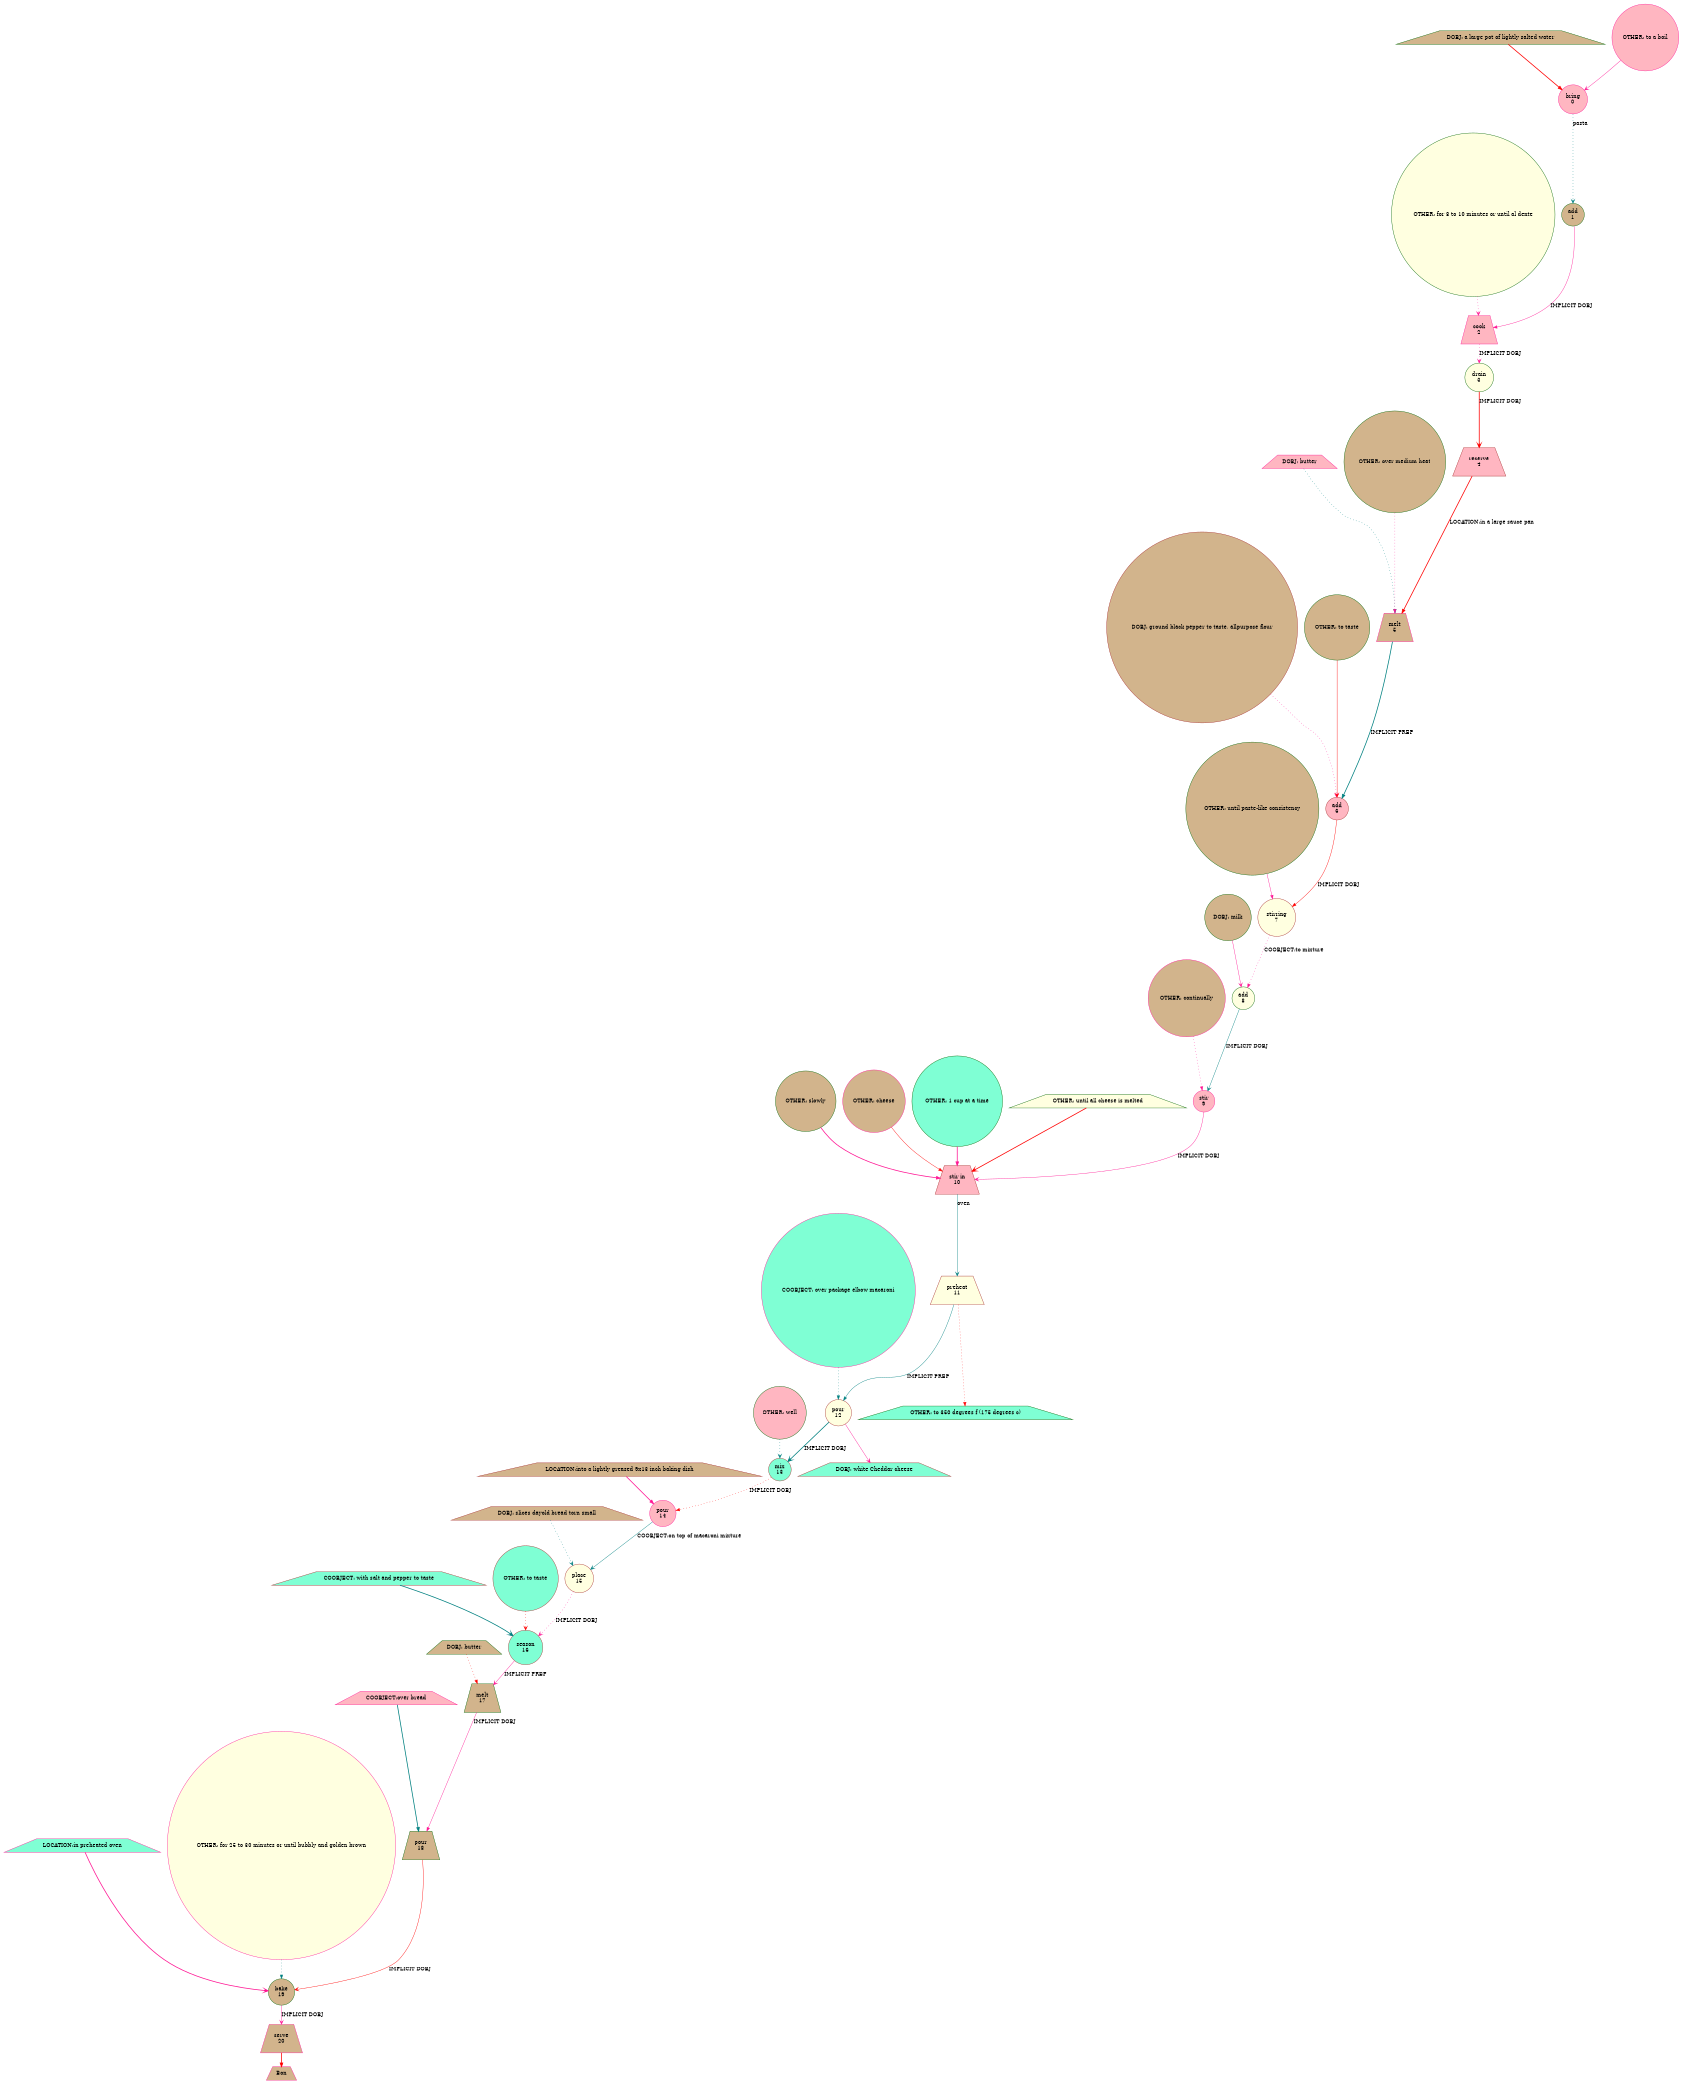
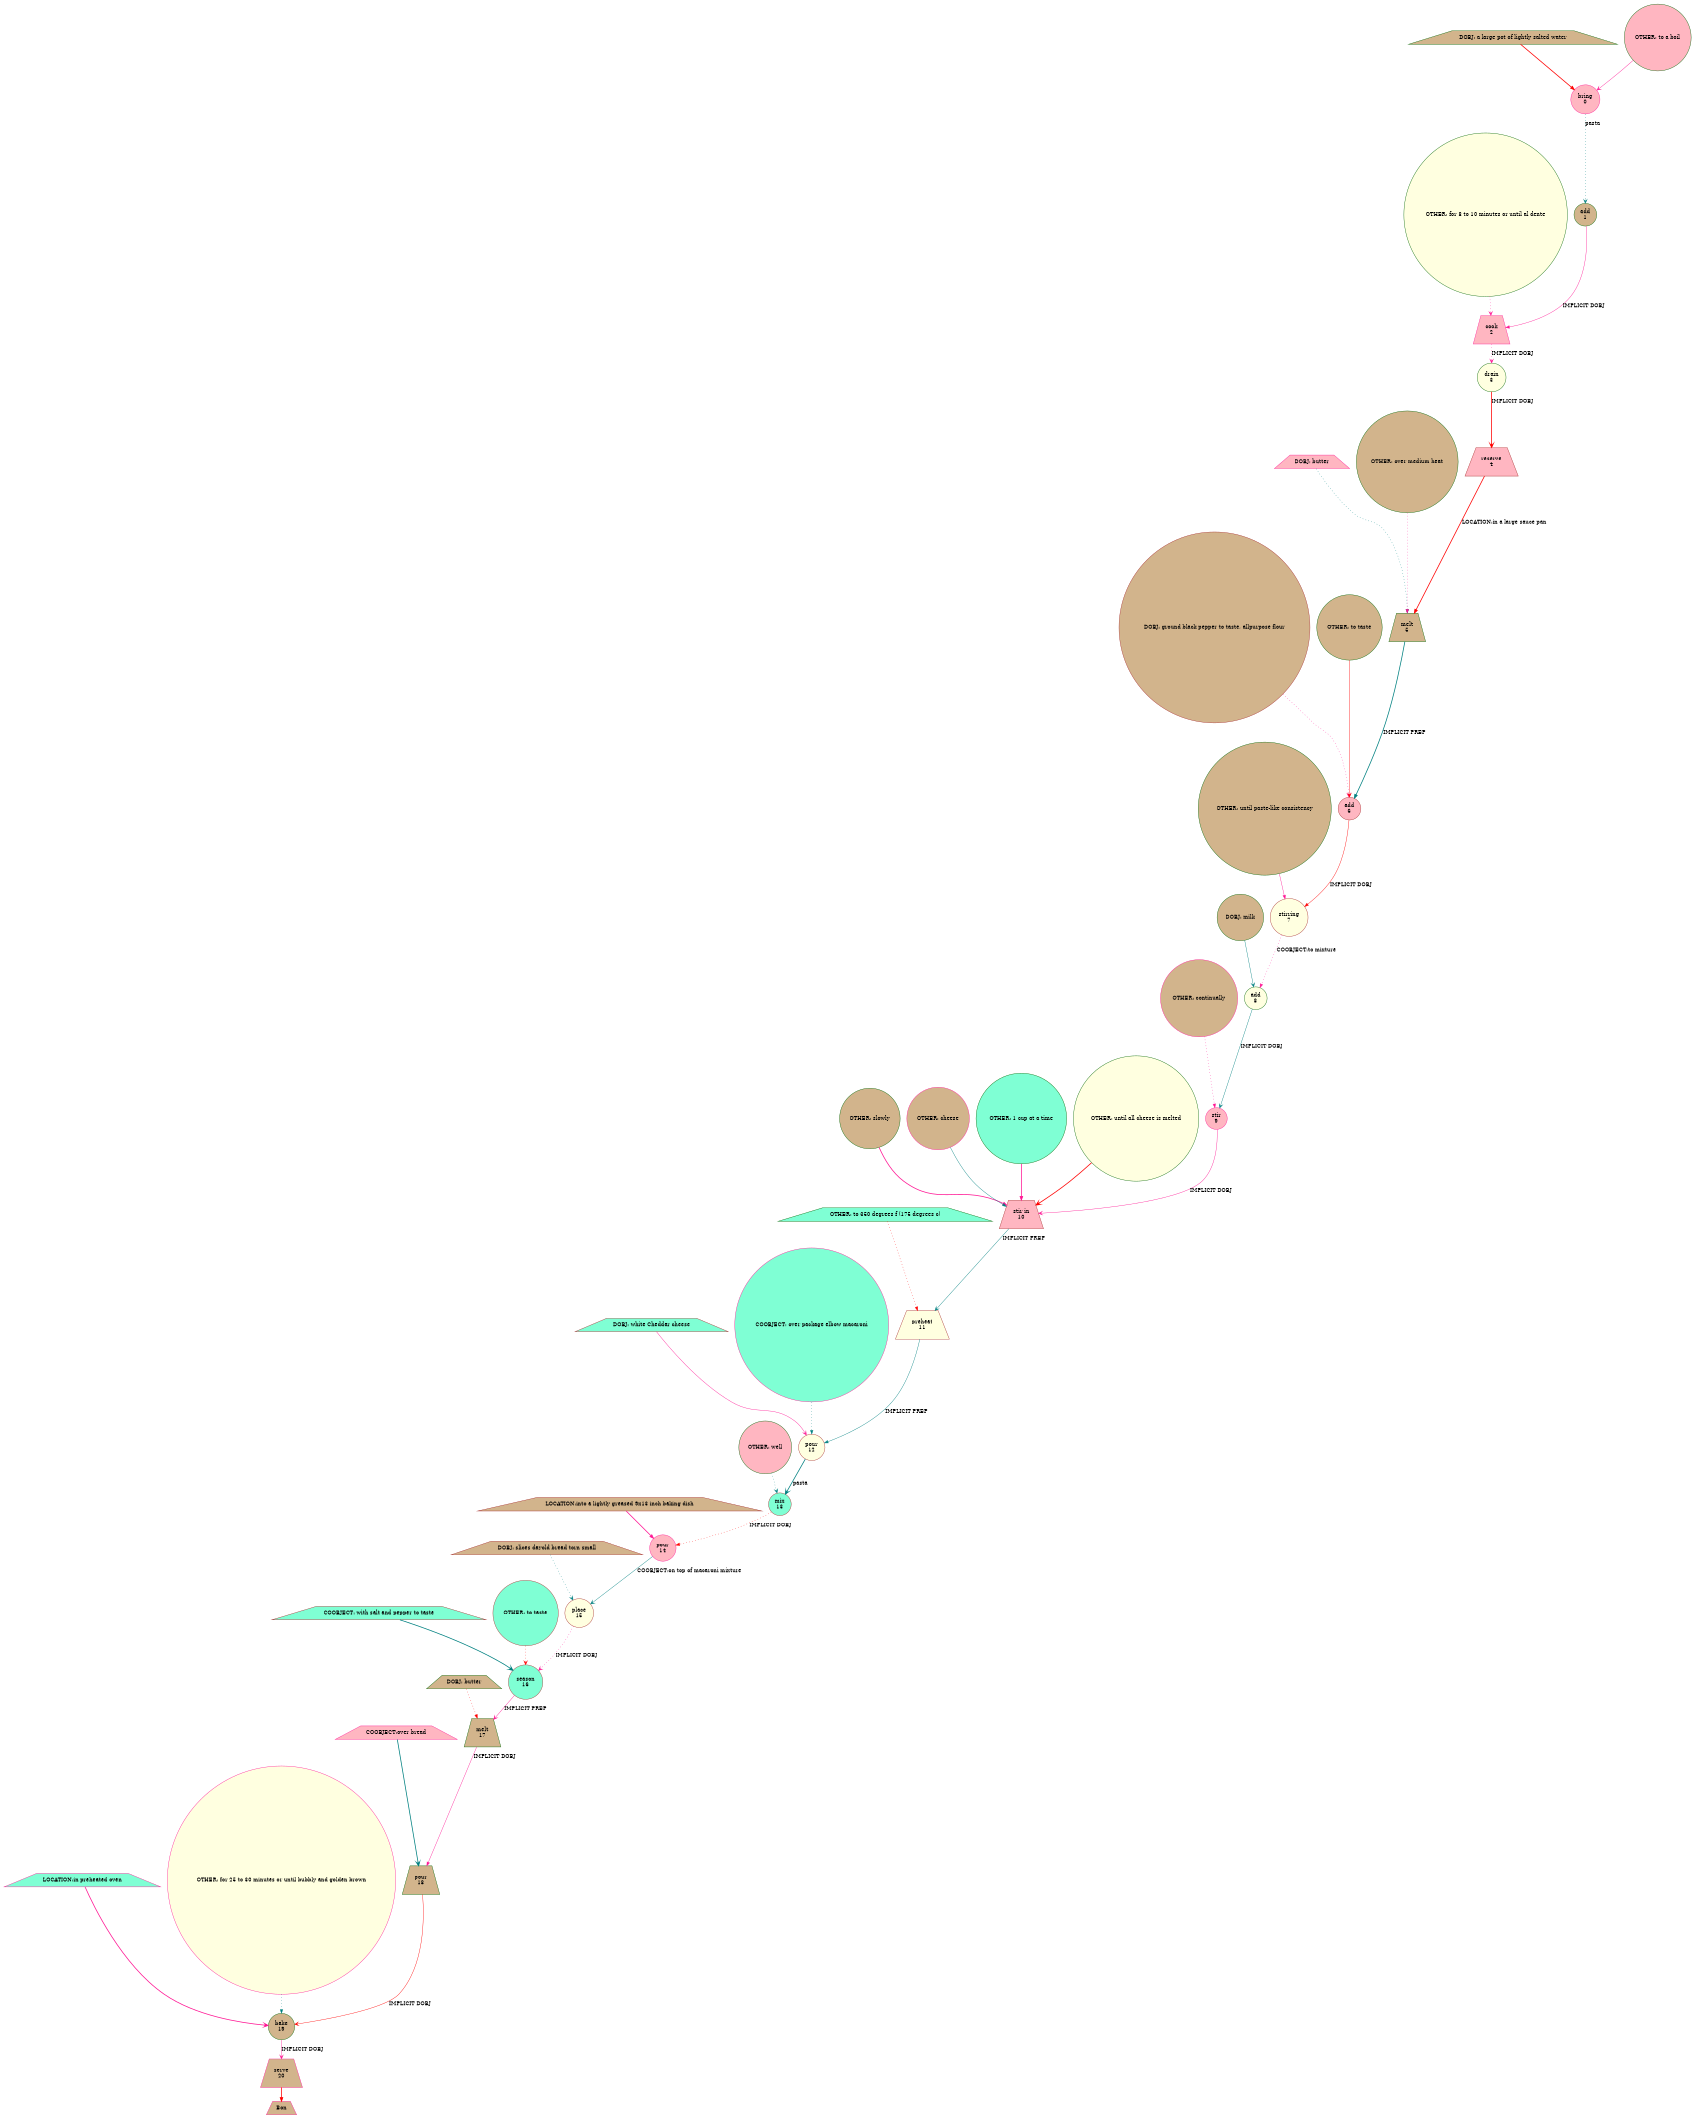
(1645, 38) -> (1658, 38)
(1395, 627) -> (1407, 627)
(1236, 962) -> (1249, 962)
(1098, 1101) -> (1136, 1119)
(913, 1151) -> (972, 1180)
(964, 1204) -> (1024, 1238)
(961, 1353) -> (902, 1264)
(857, 1442) -> (722, 1396)
(825, 1449) -> (800, 1483)
(408, 1766) -> (408, 1801)
